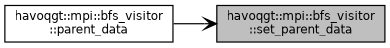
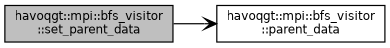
(189, 24) -> (189, 24)
